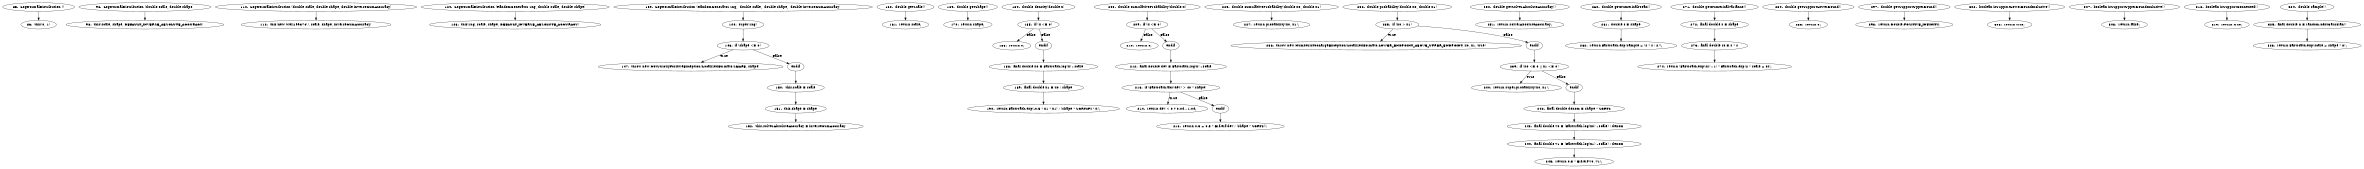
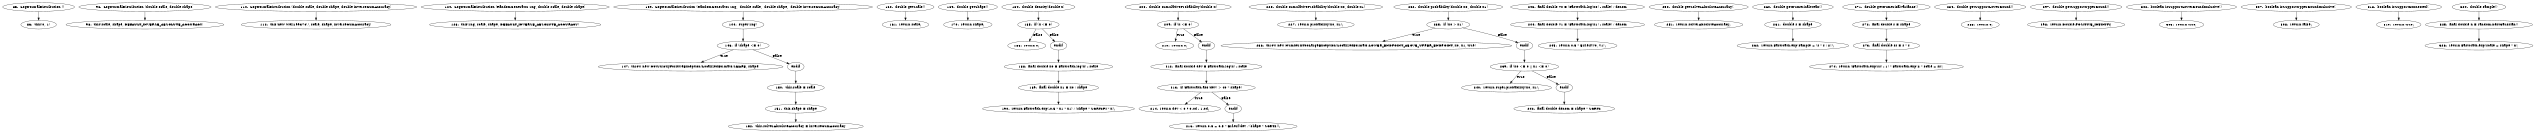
(1148, 35) -> (1181, 35)
(1574, 116) -> none
